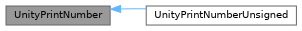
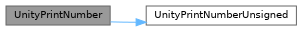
(133, 9) -> (123, 22)
